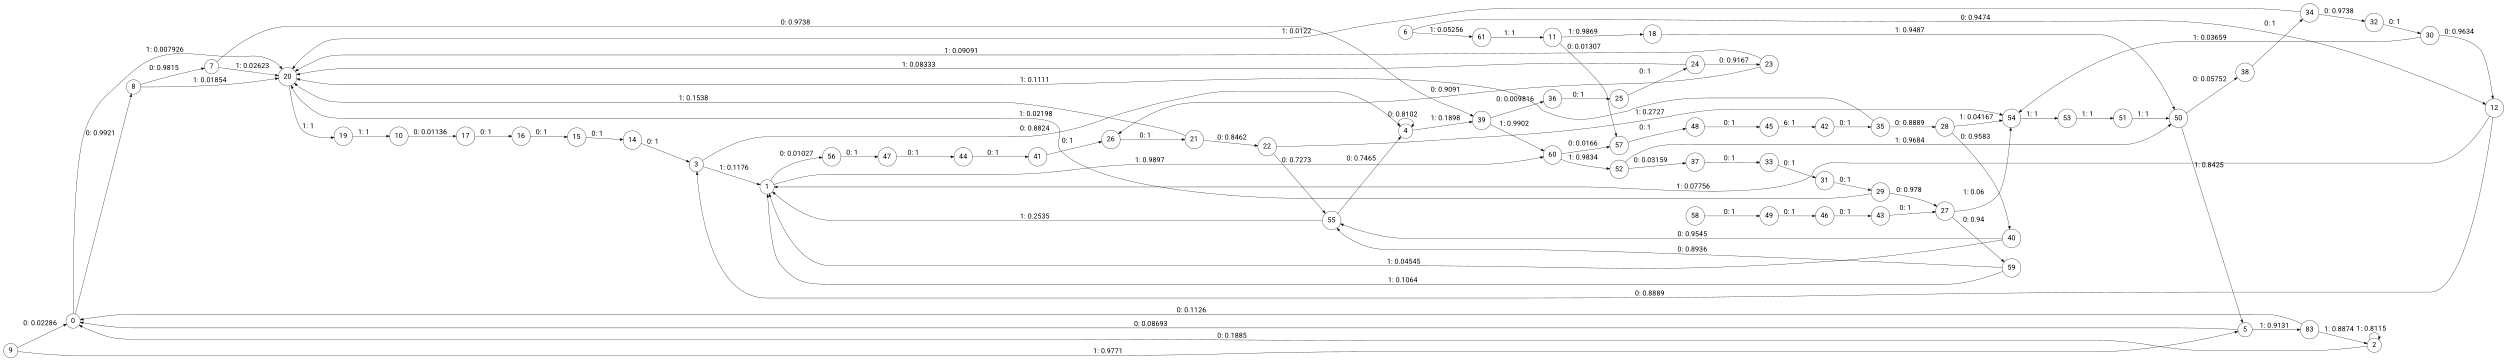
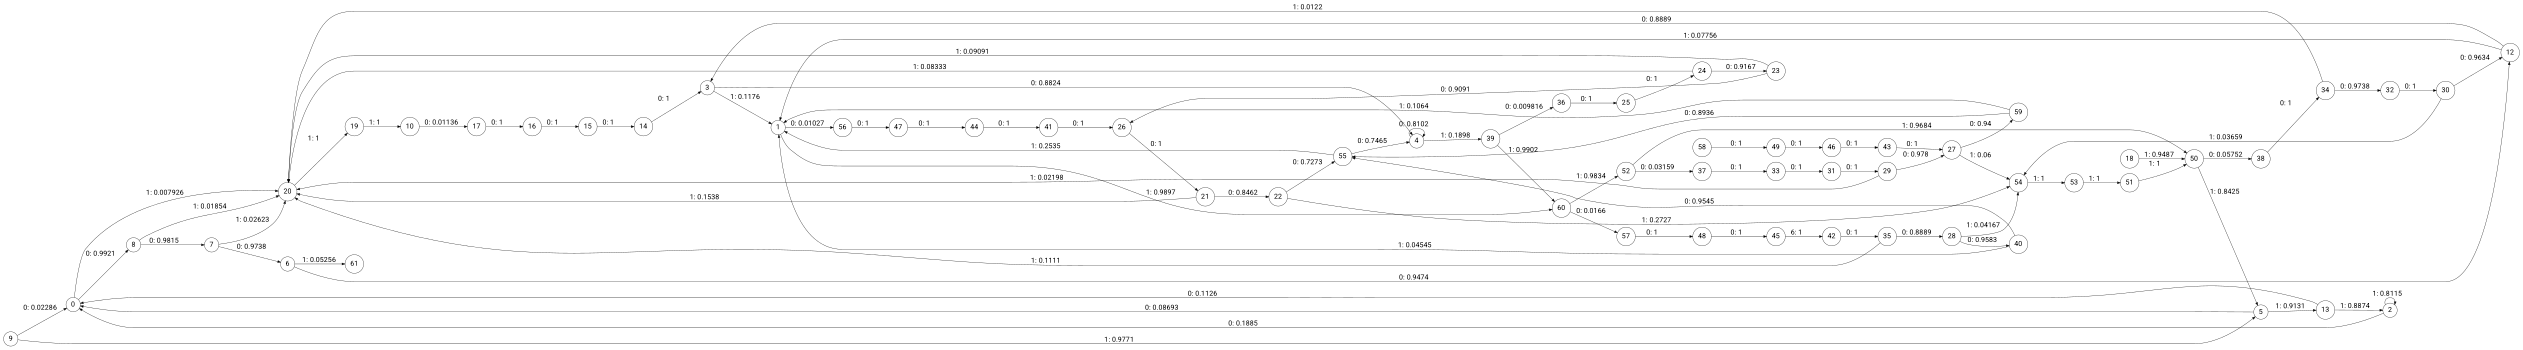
(850, 27) -> (248, 254)
(1553, 37) -> none
(2310, 330) -> (2325, 310)
